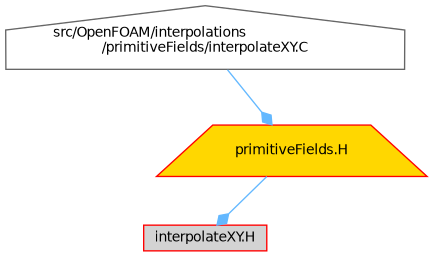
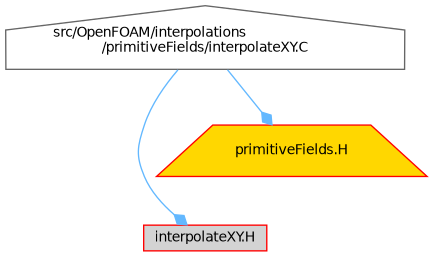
(248, 195) -> (139, 143)
